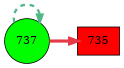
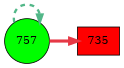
(27, 41) -> (27, 41)
